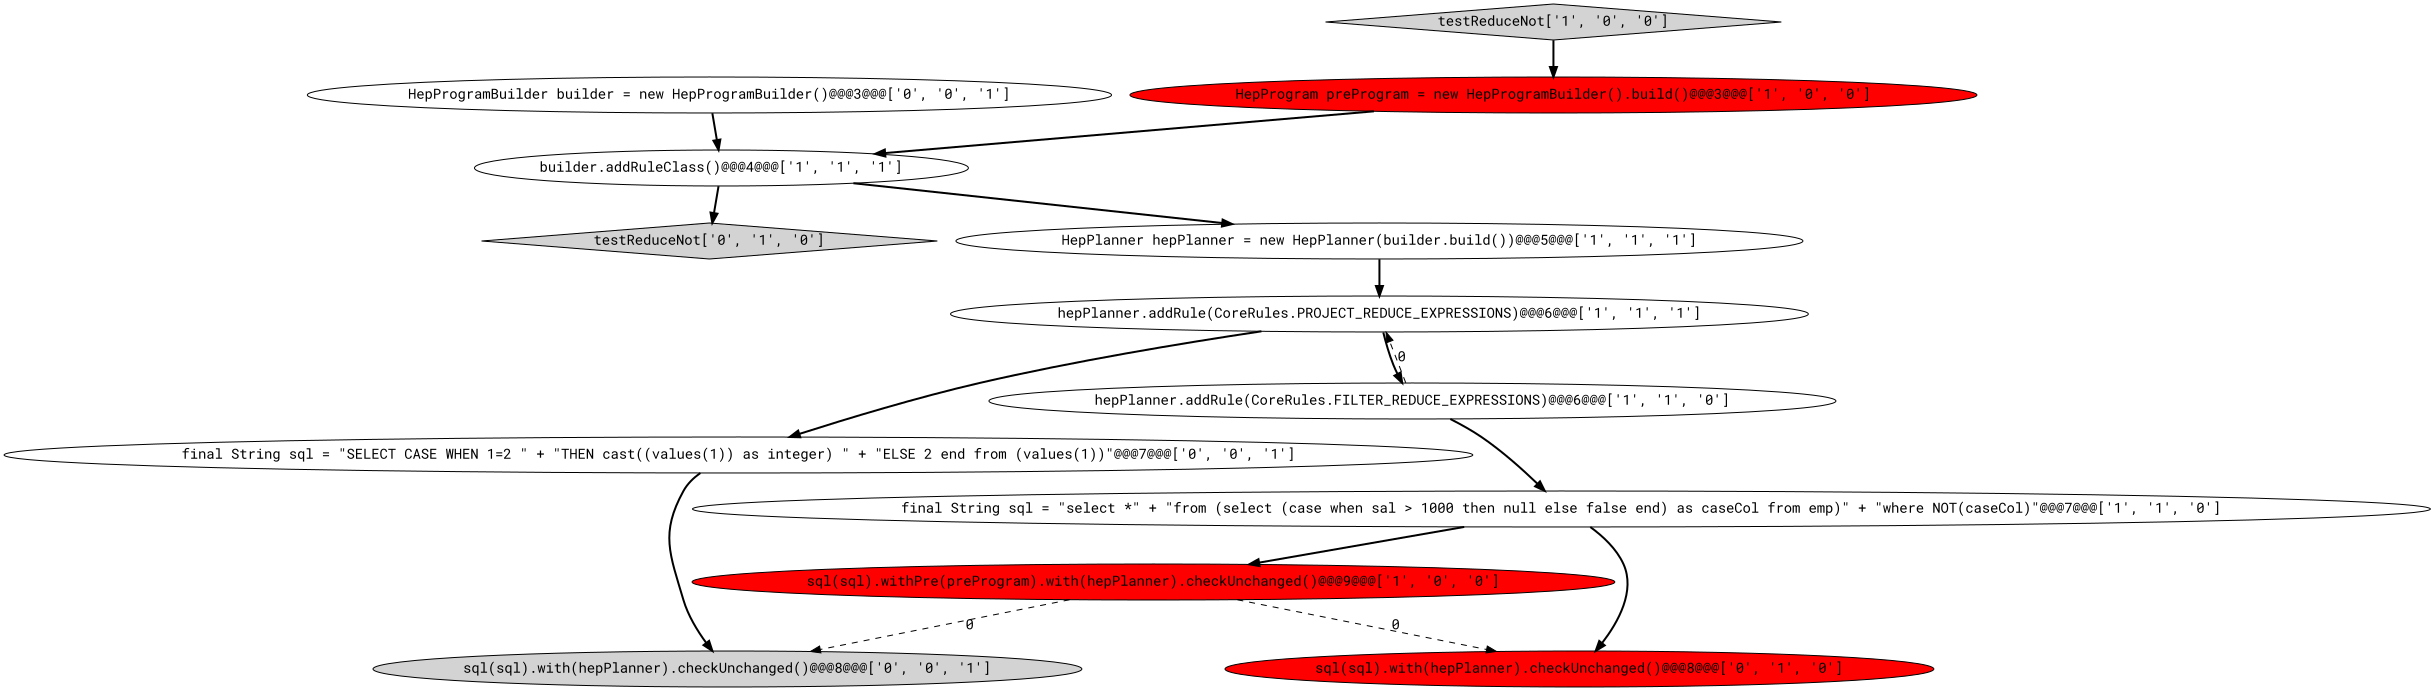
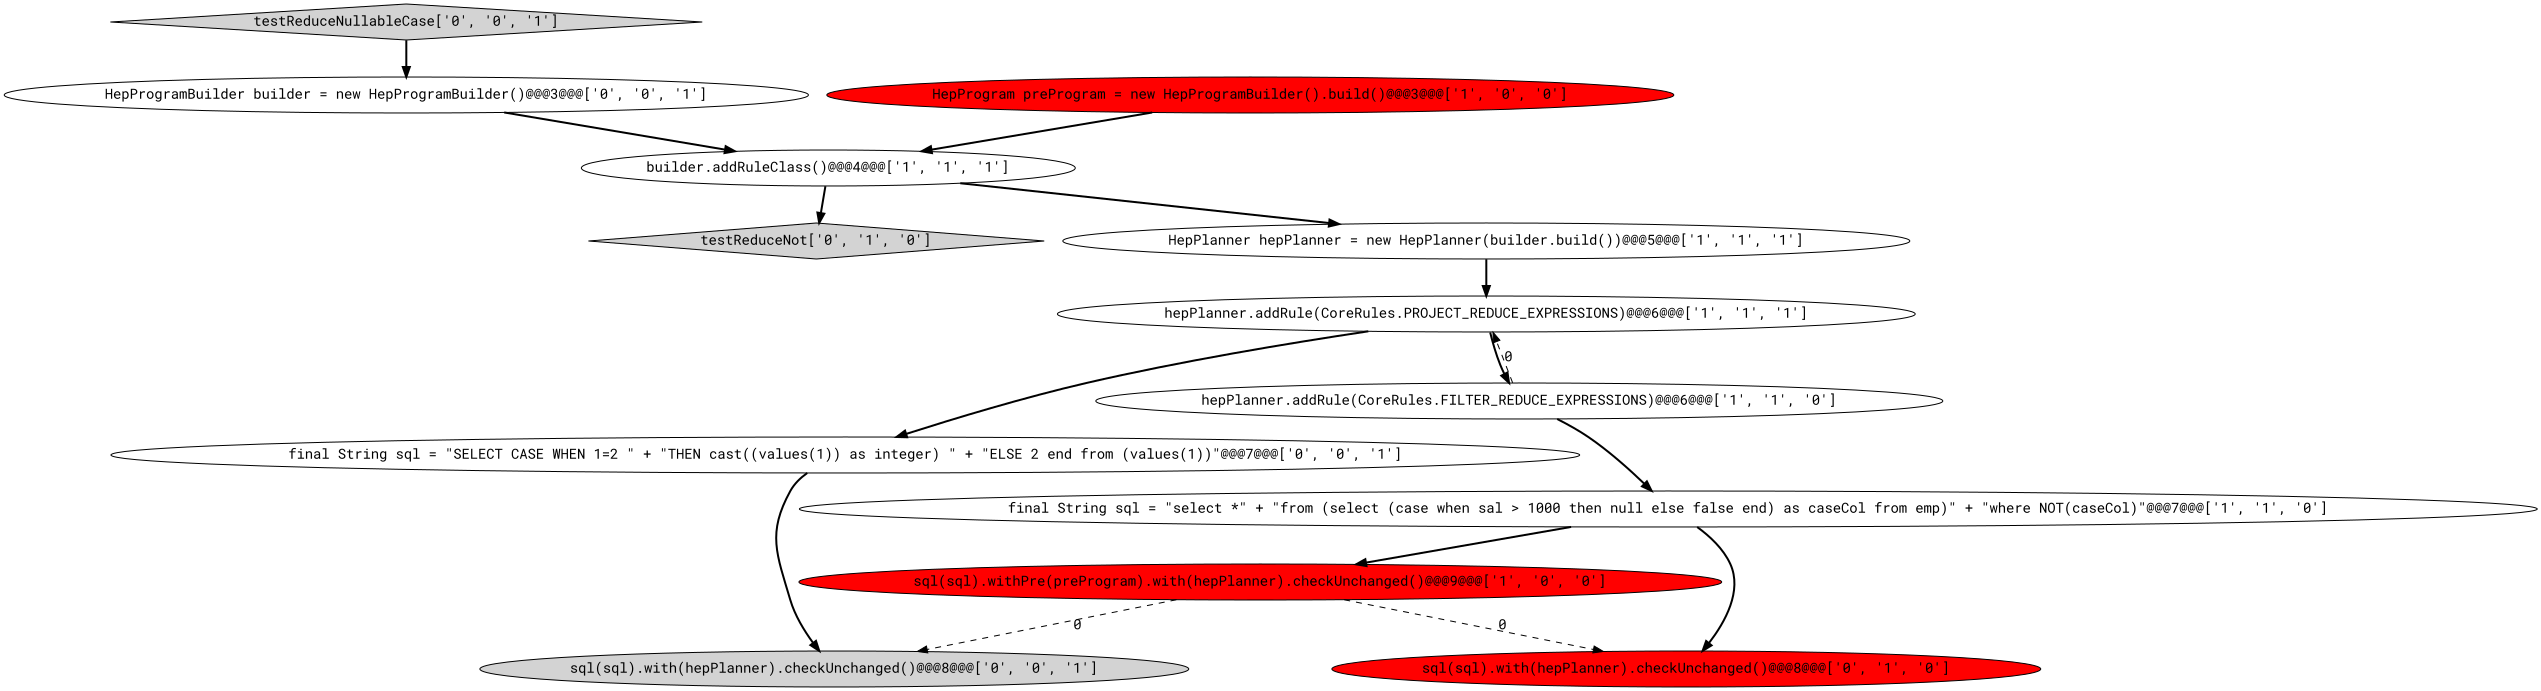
none -> (406, 22)
(1553, 22) -> none
